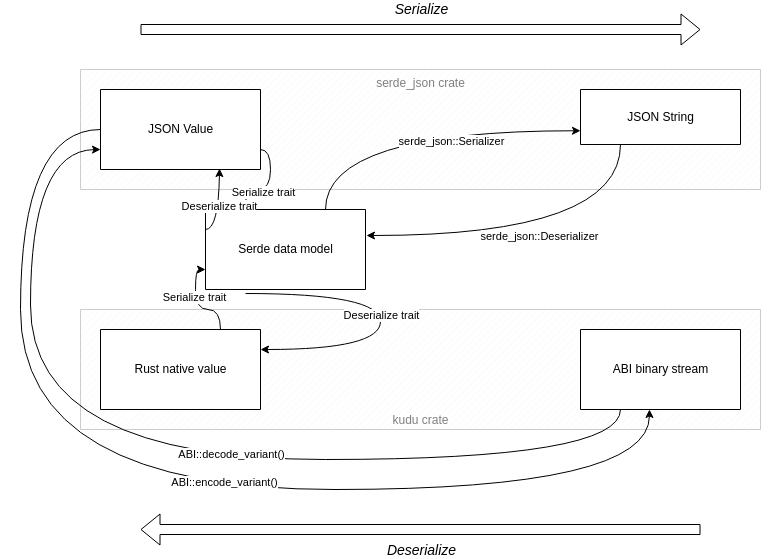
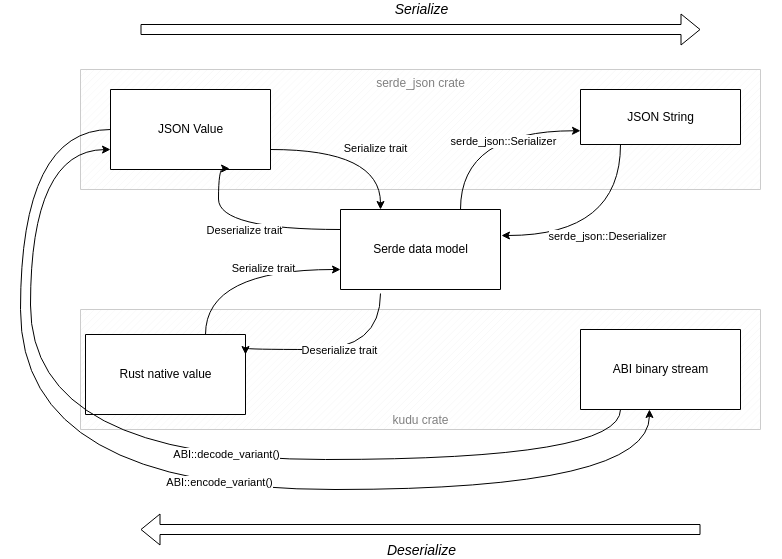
(181, 130) -> (191, 130)
(286, 250) -> (421, 250)
(181, 370) -> (166, 375)
